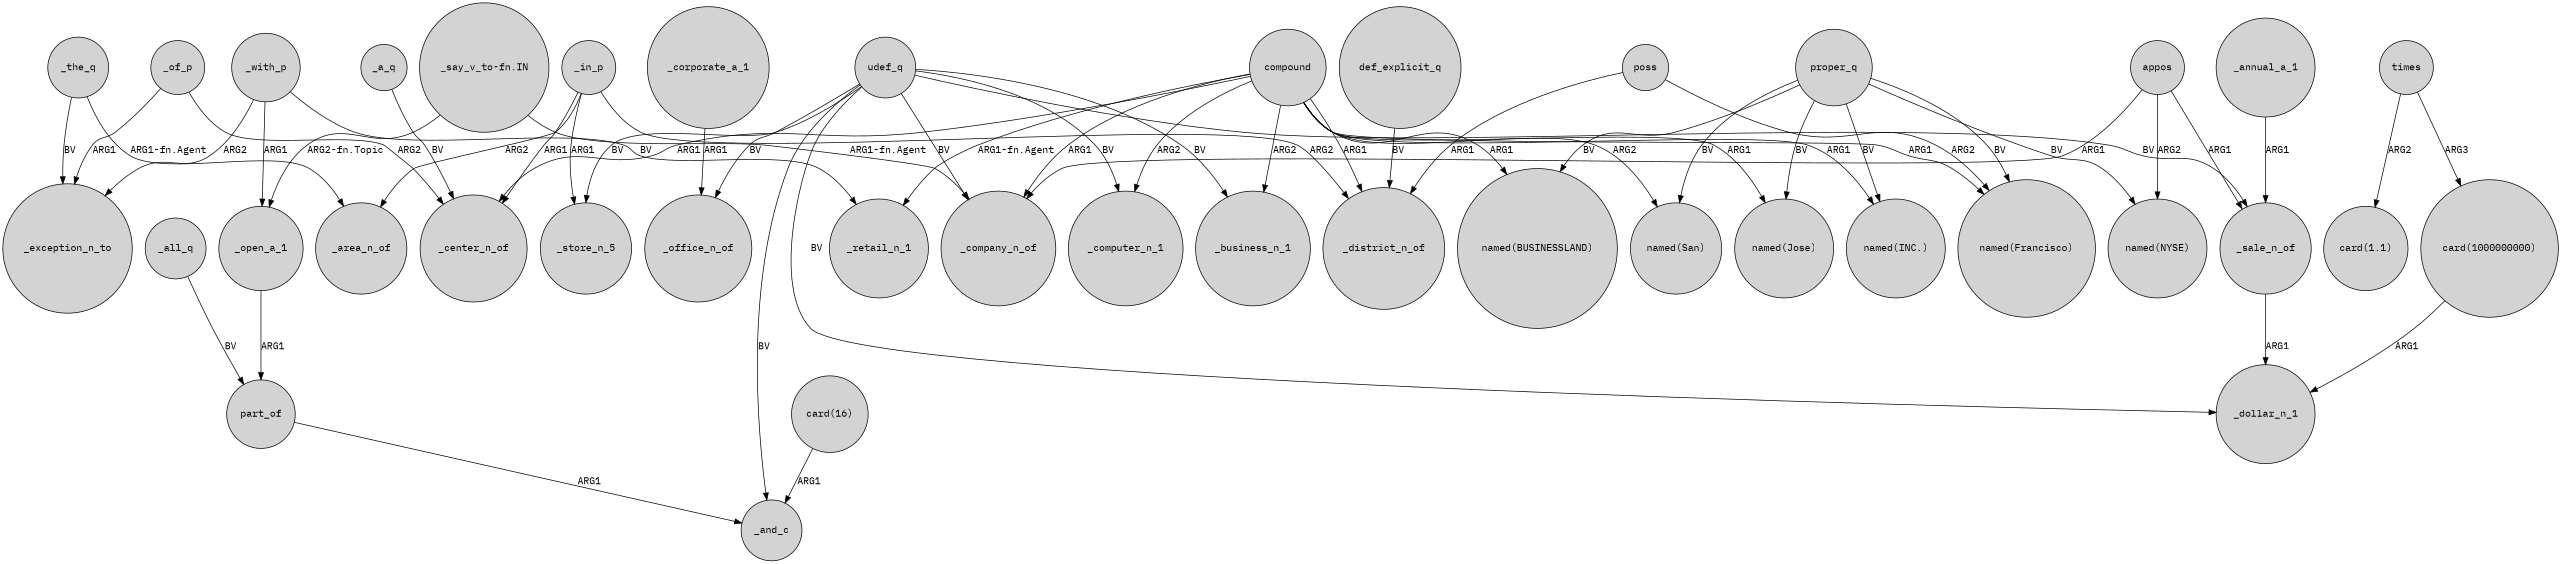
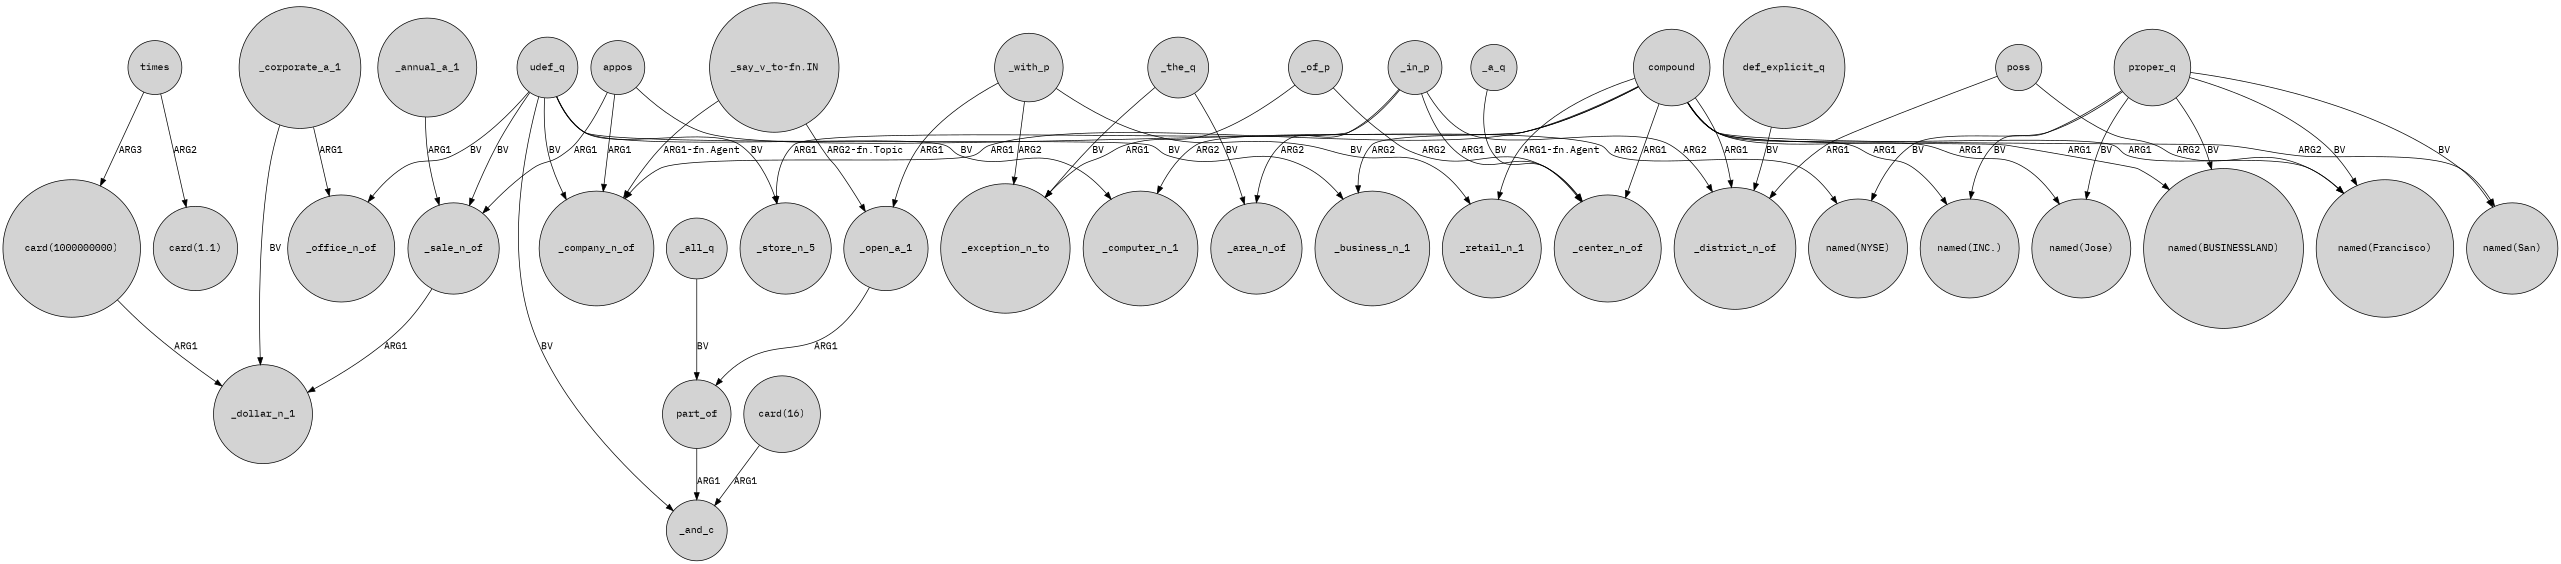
(169, 150) -> (1232, 150)
(1375, 385) -> (262, 241)
